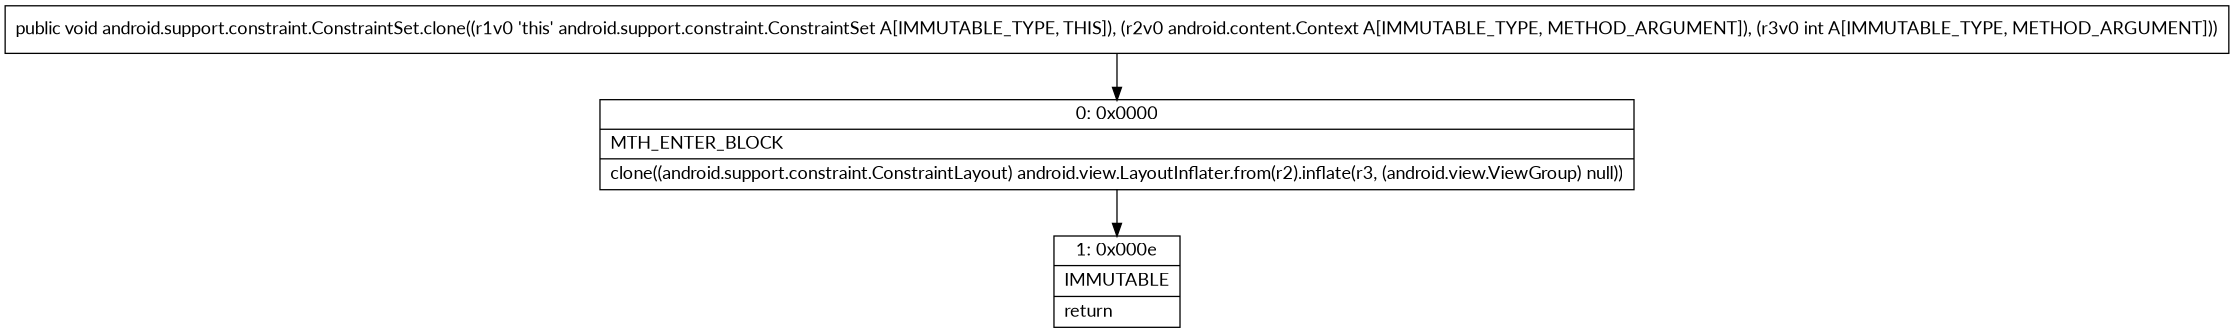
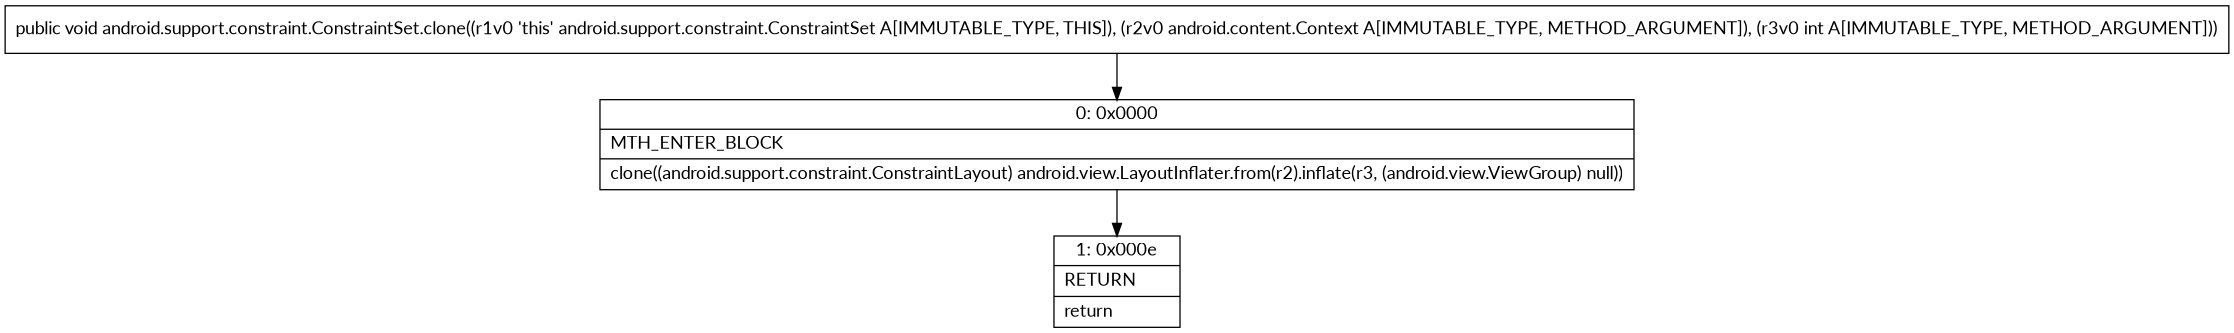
(1117, 280) -> (1100, 280)
